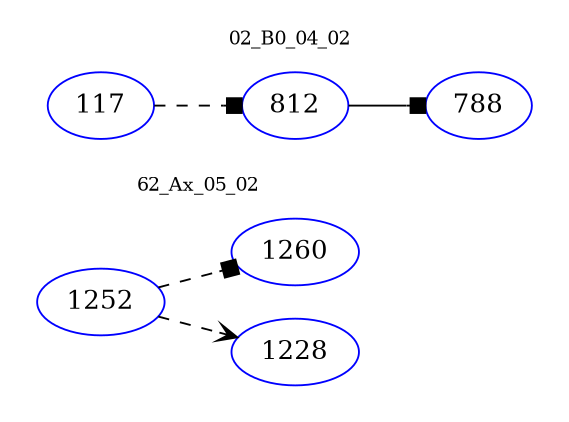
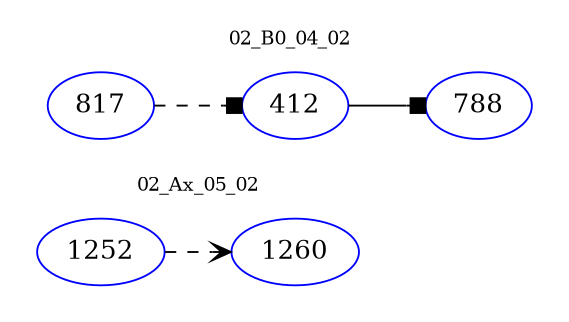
(101, 106) -> (101, 106)
(295, 106) -> (295, 106)
(198, 186) -> (198, 186)
(189, 279) -> (189, 252)
(295, 352) -> none
